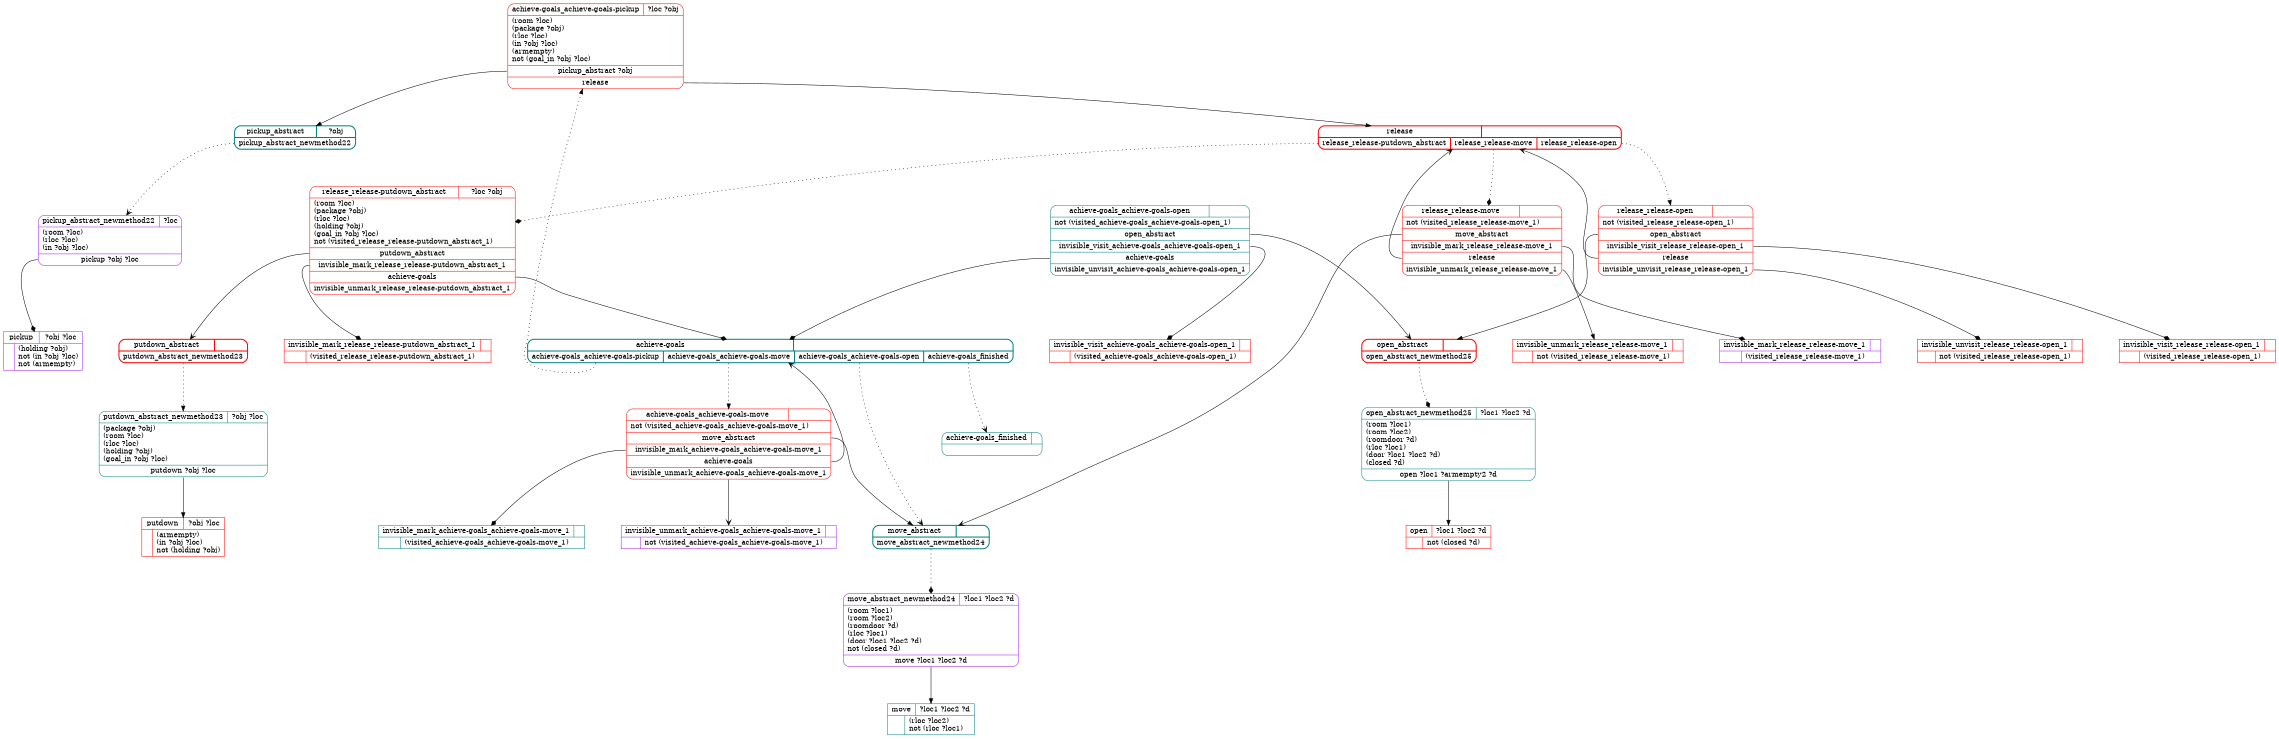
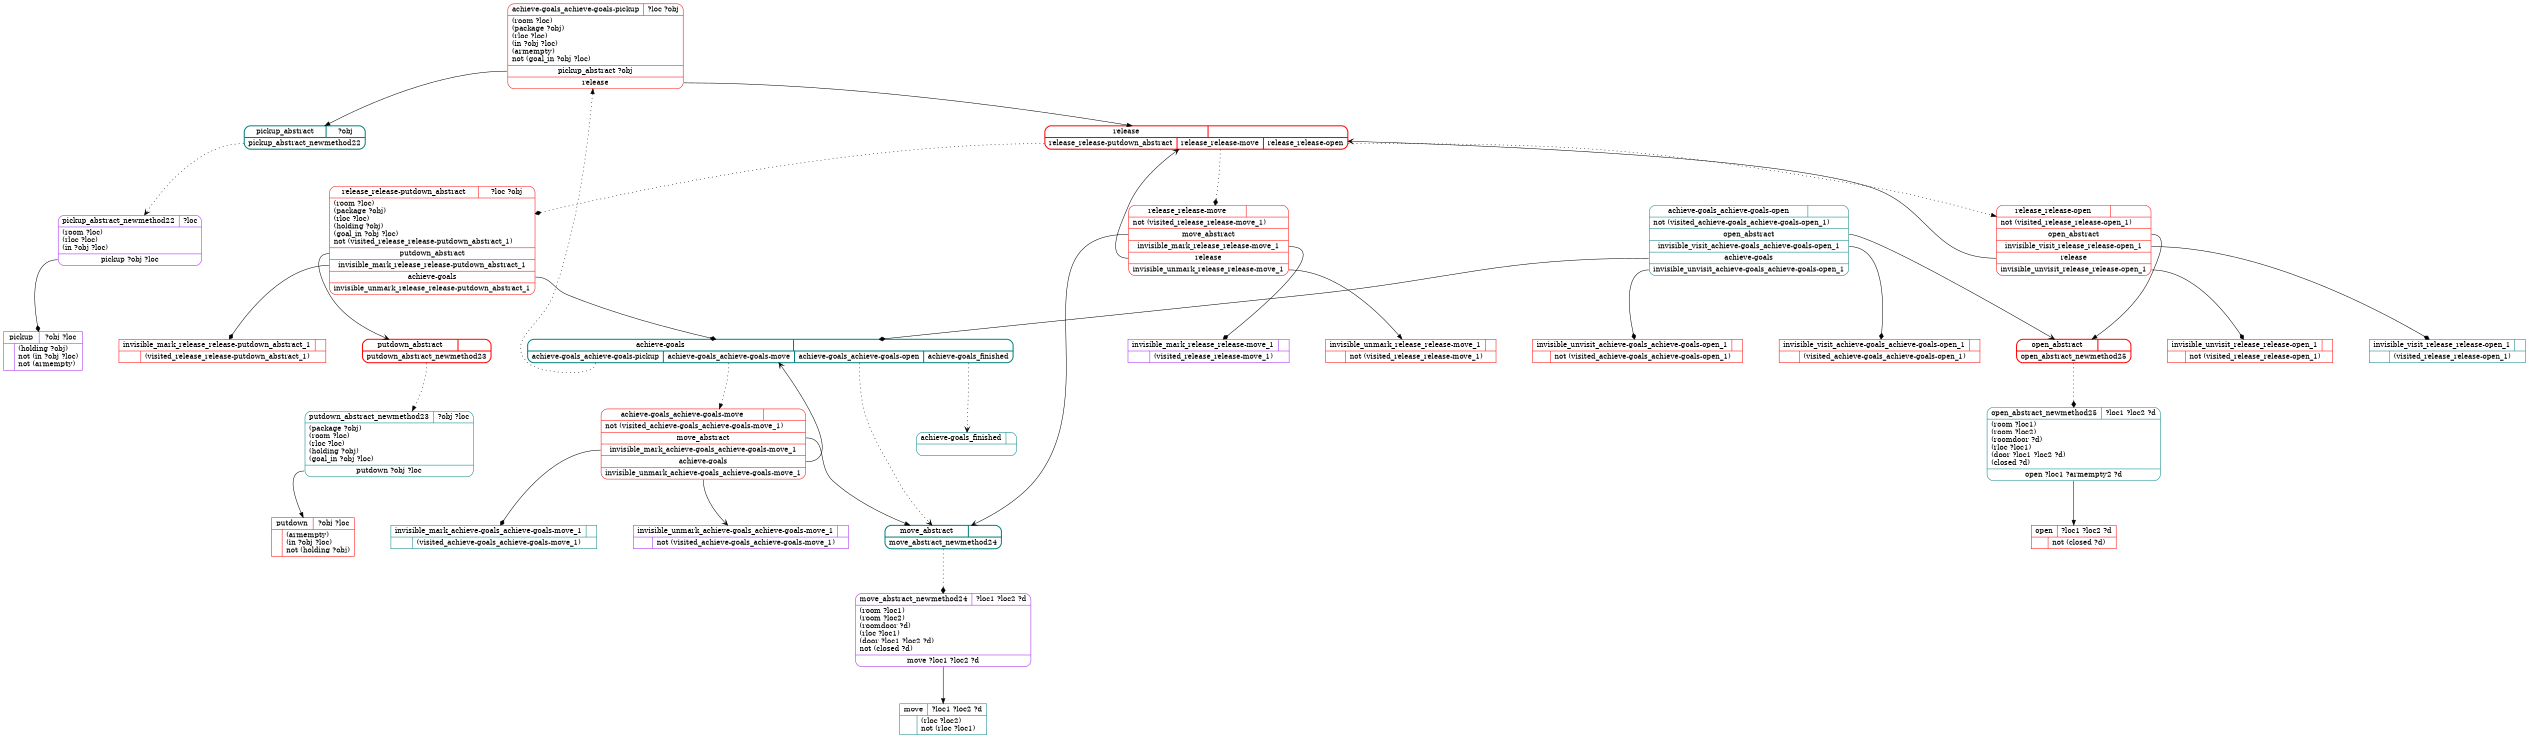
none -> (1638, 351)
(2197, 351) -> (2447, 351)
